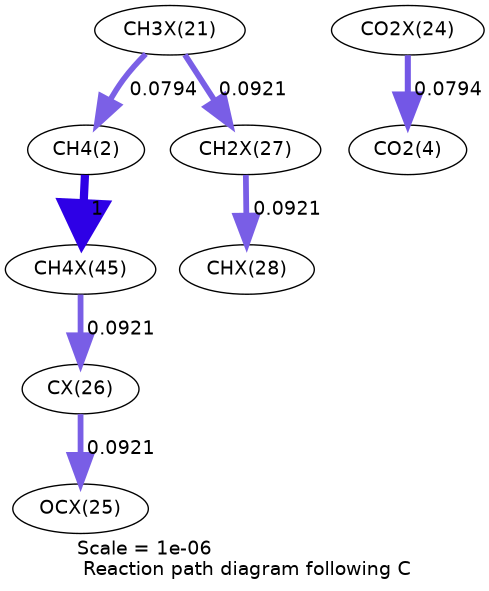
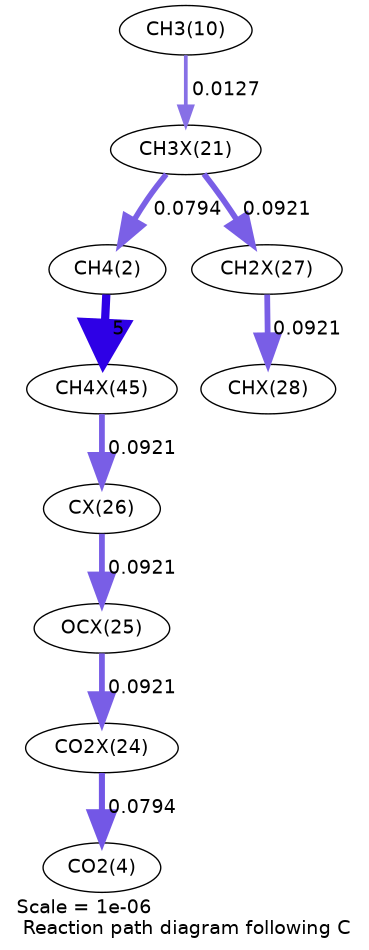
none -> (186, 30)
(94, 210) -> (116, 329)
none -> (102, 674)
